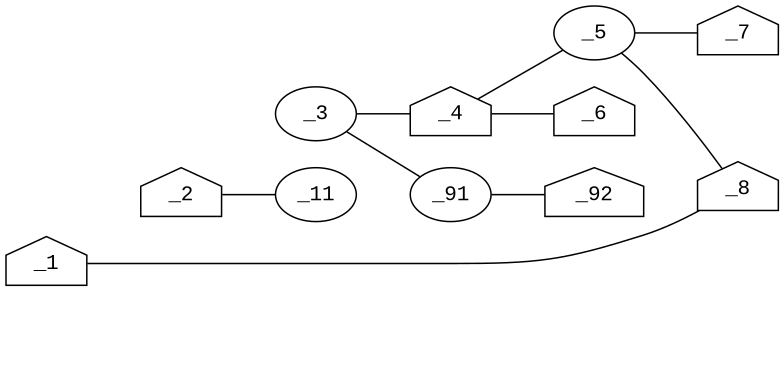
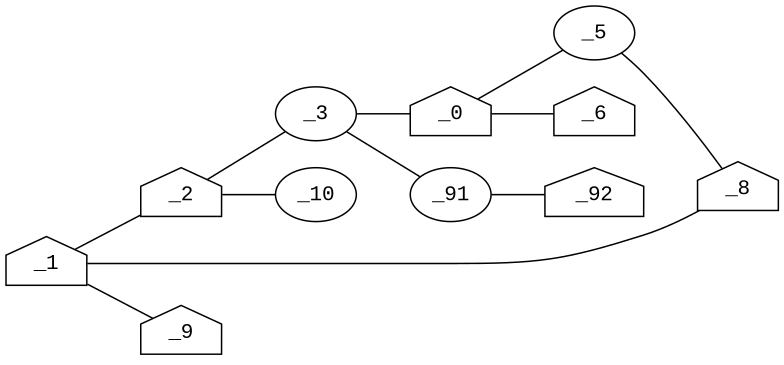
(738, 33) -> none
(451, 114) -> (451, 114)
none -> (246, 156)
(316, 195) -> (316, 195)
none -> (108, 232)
none -> (181, 332)
